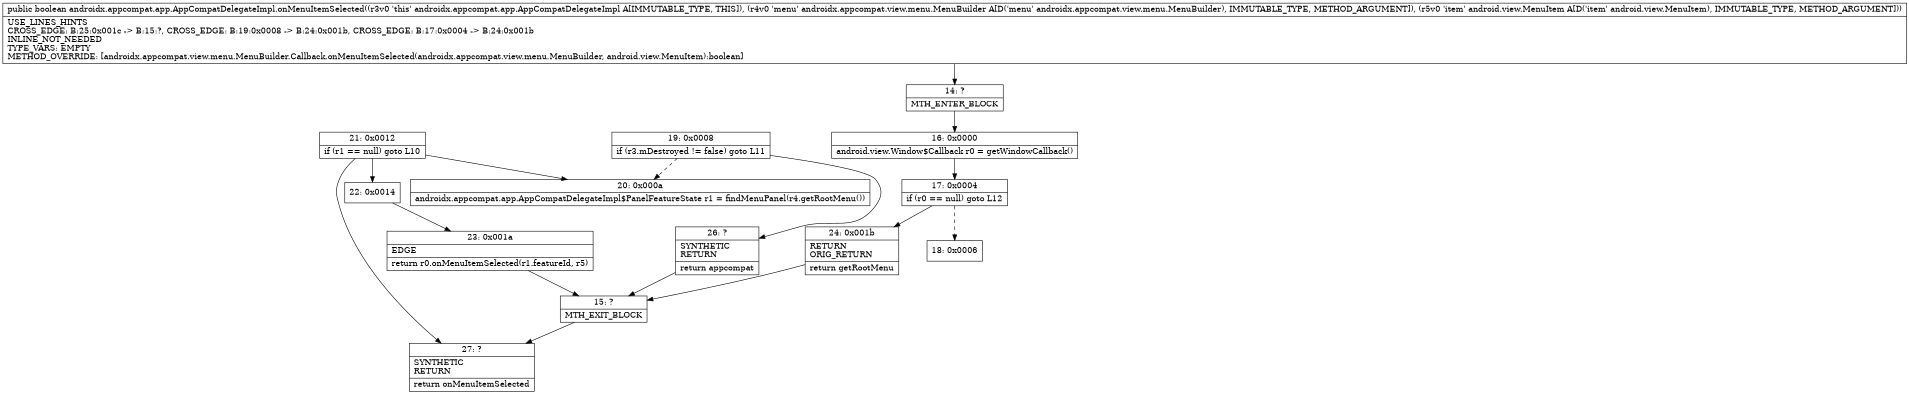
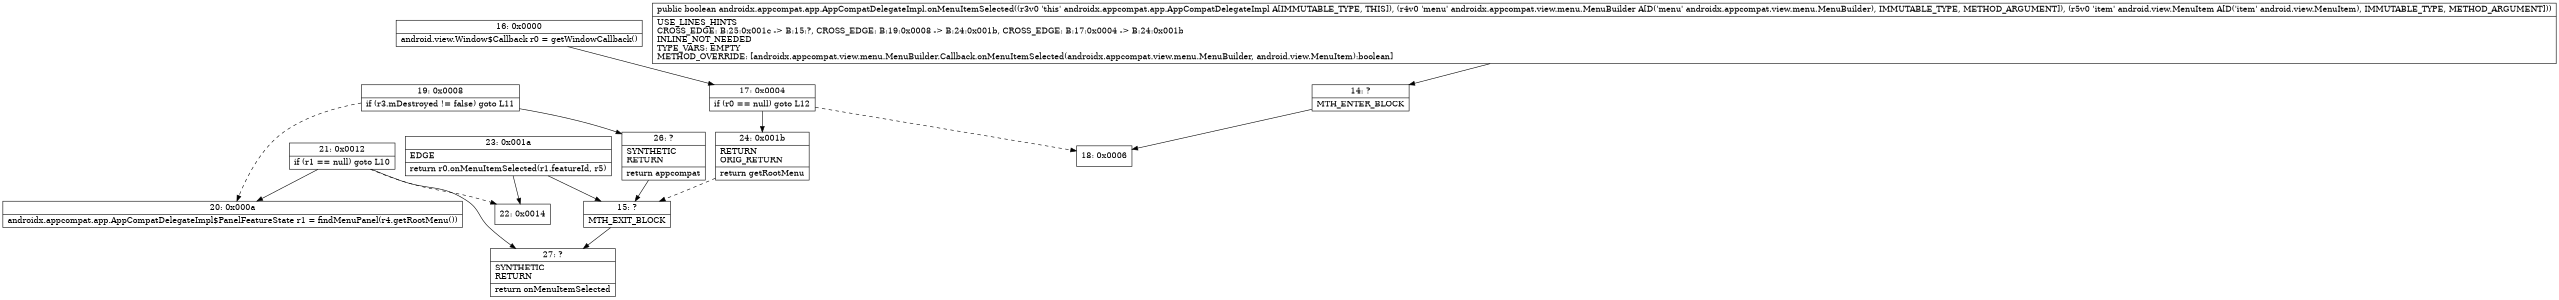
(955, 119) -> (1225, 129)
(372, 167) -> (430, 188)
(419, 216) -> (516, 187)
(729, 283) -> (690, 189)
